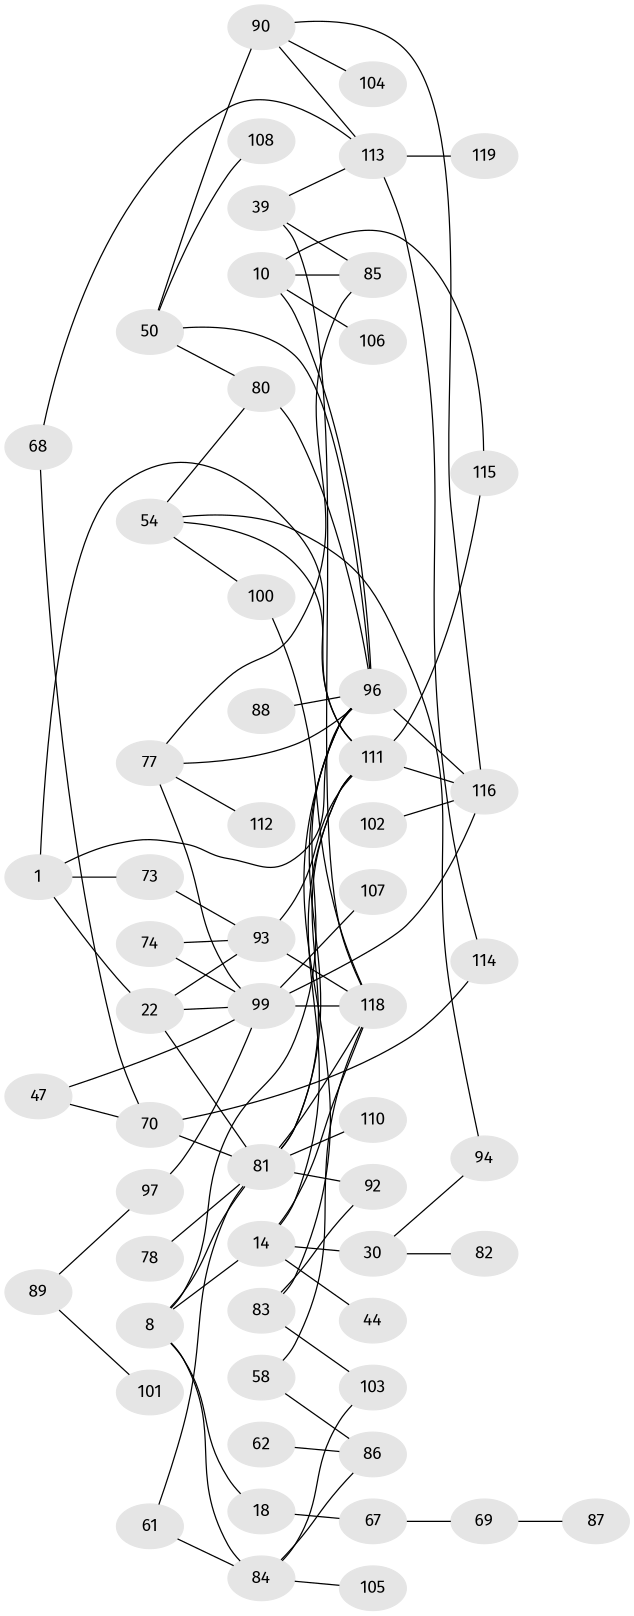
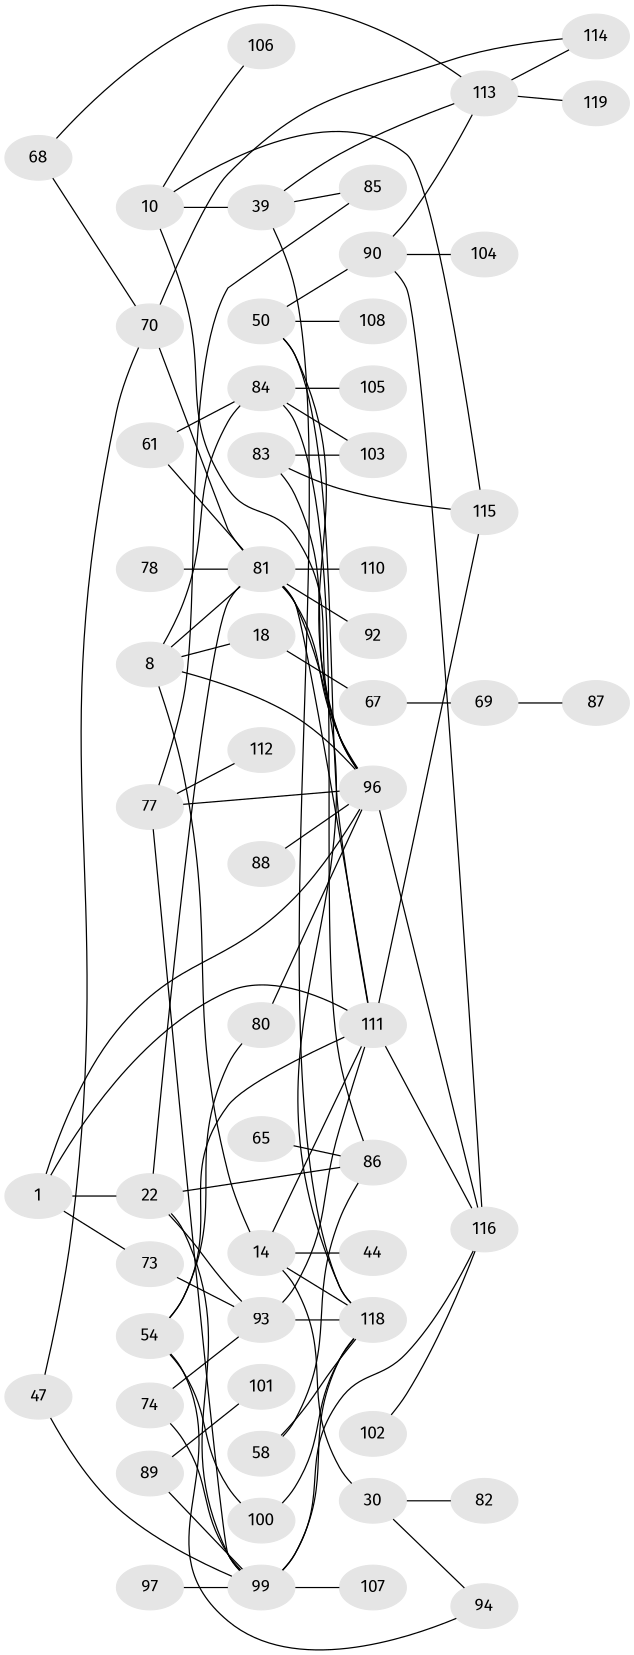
(317, 275) -> (197, 207)
(206, 361) -> (332, 668)
none -> (261, 1179)
(94, 1242) -> (206, 1531)
(310, 1258) -> (368, 496)
(261, 1445) -> (261, 1139)
